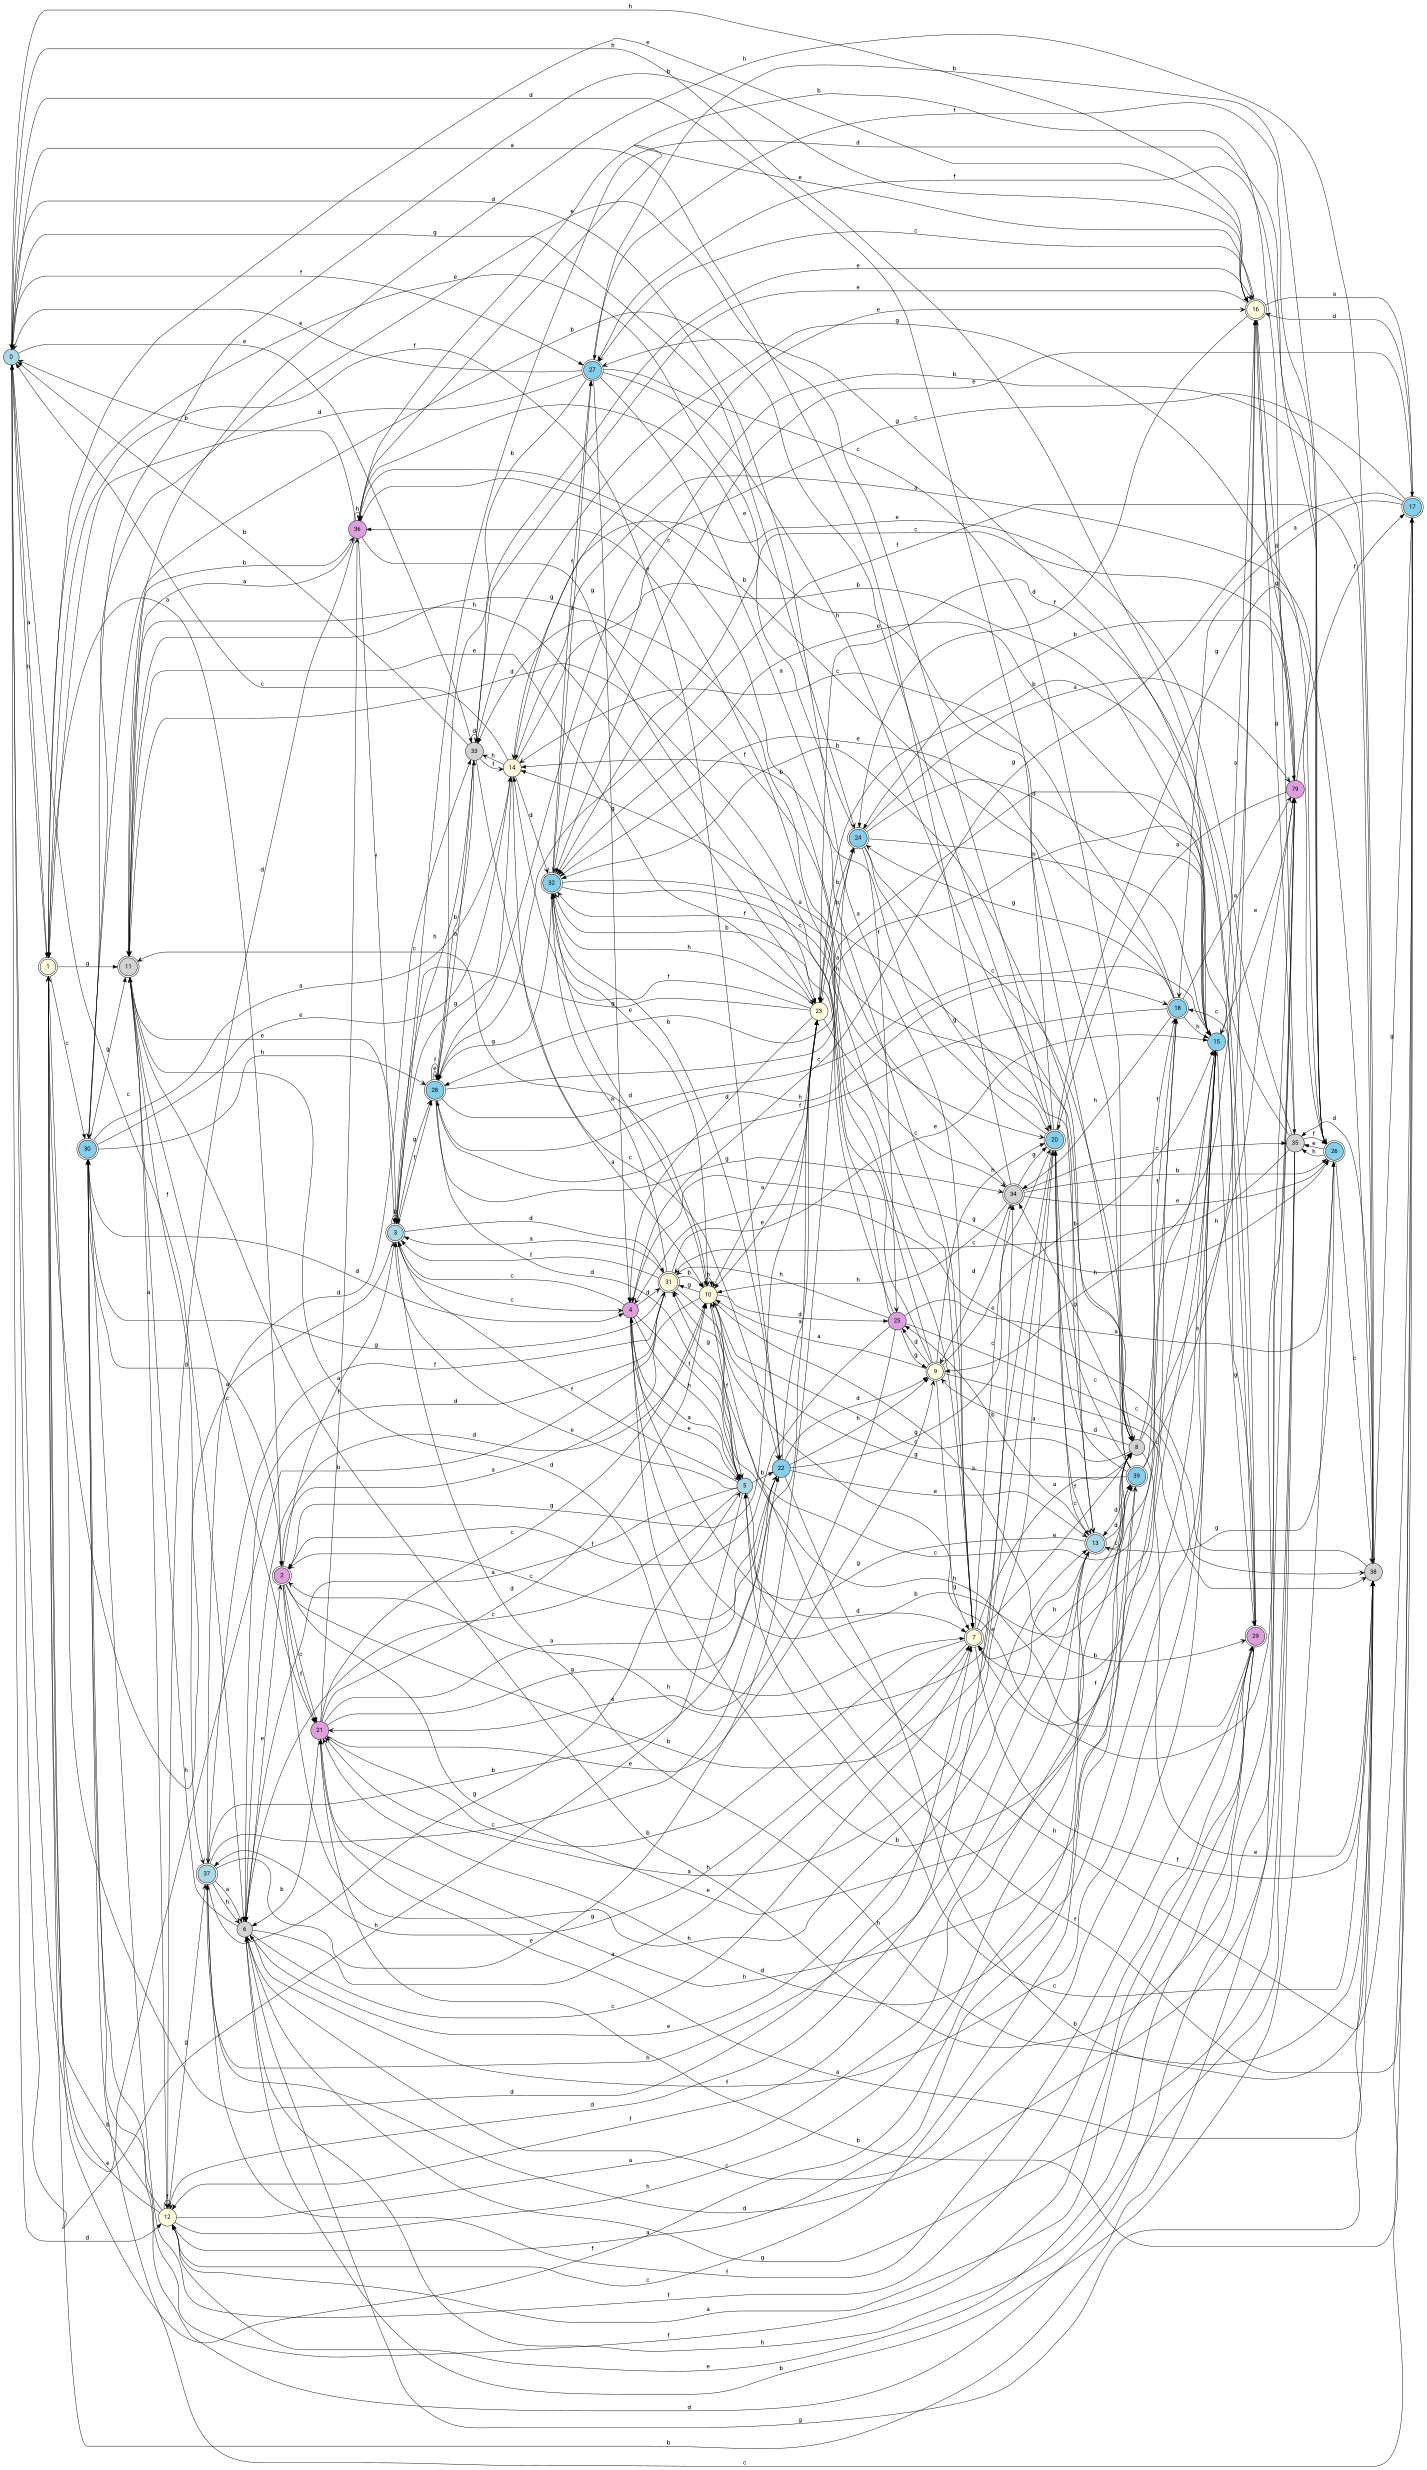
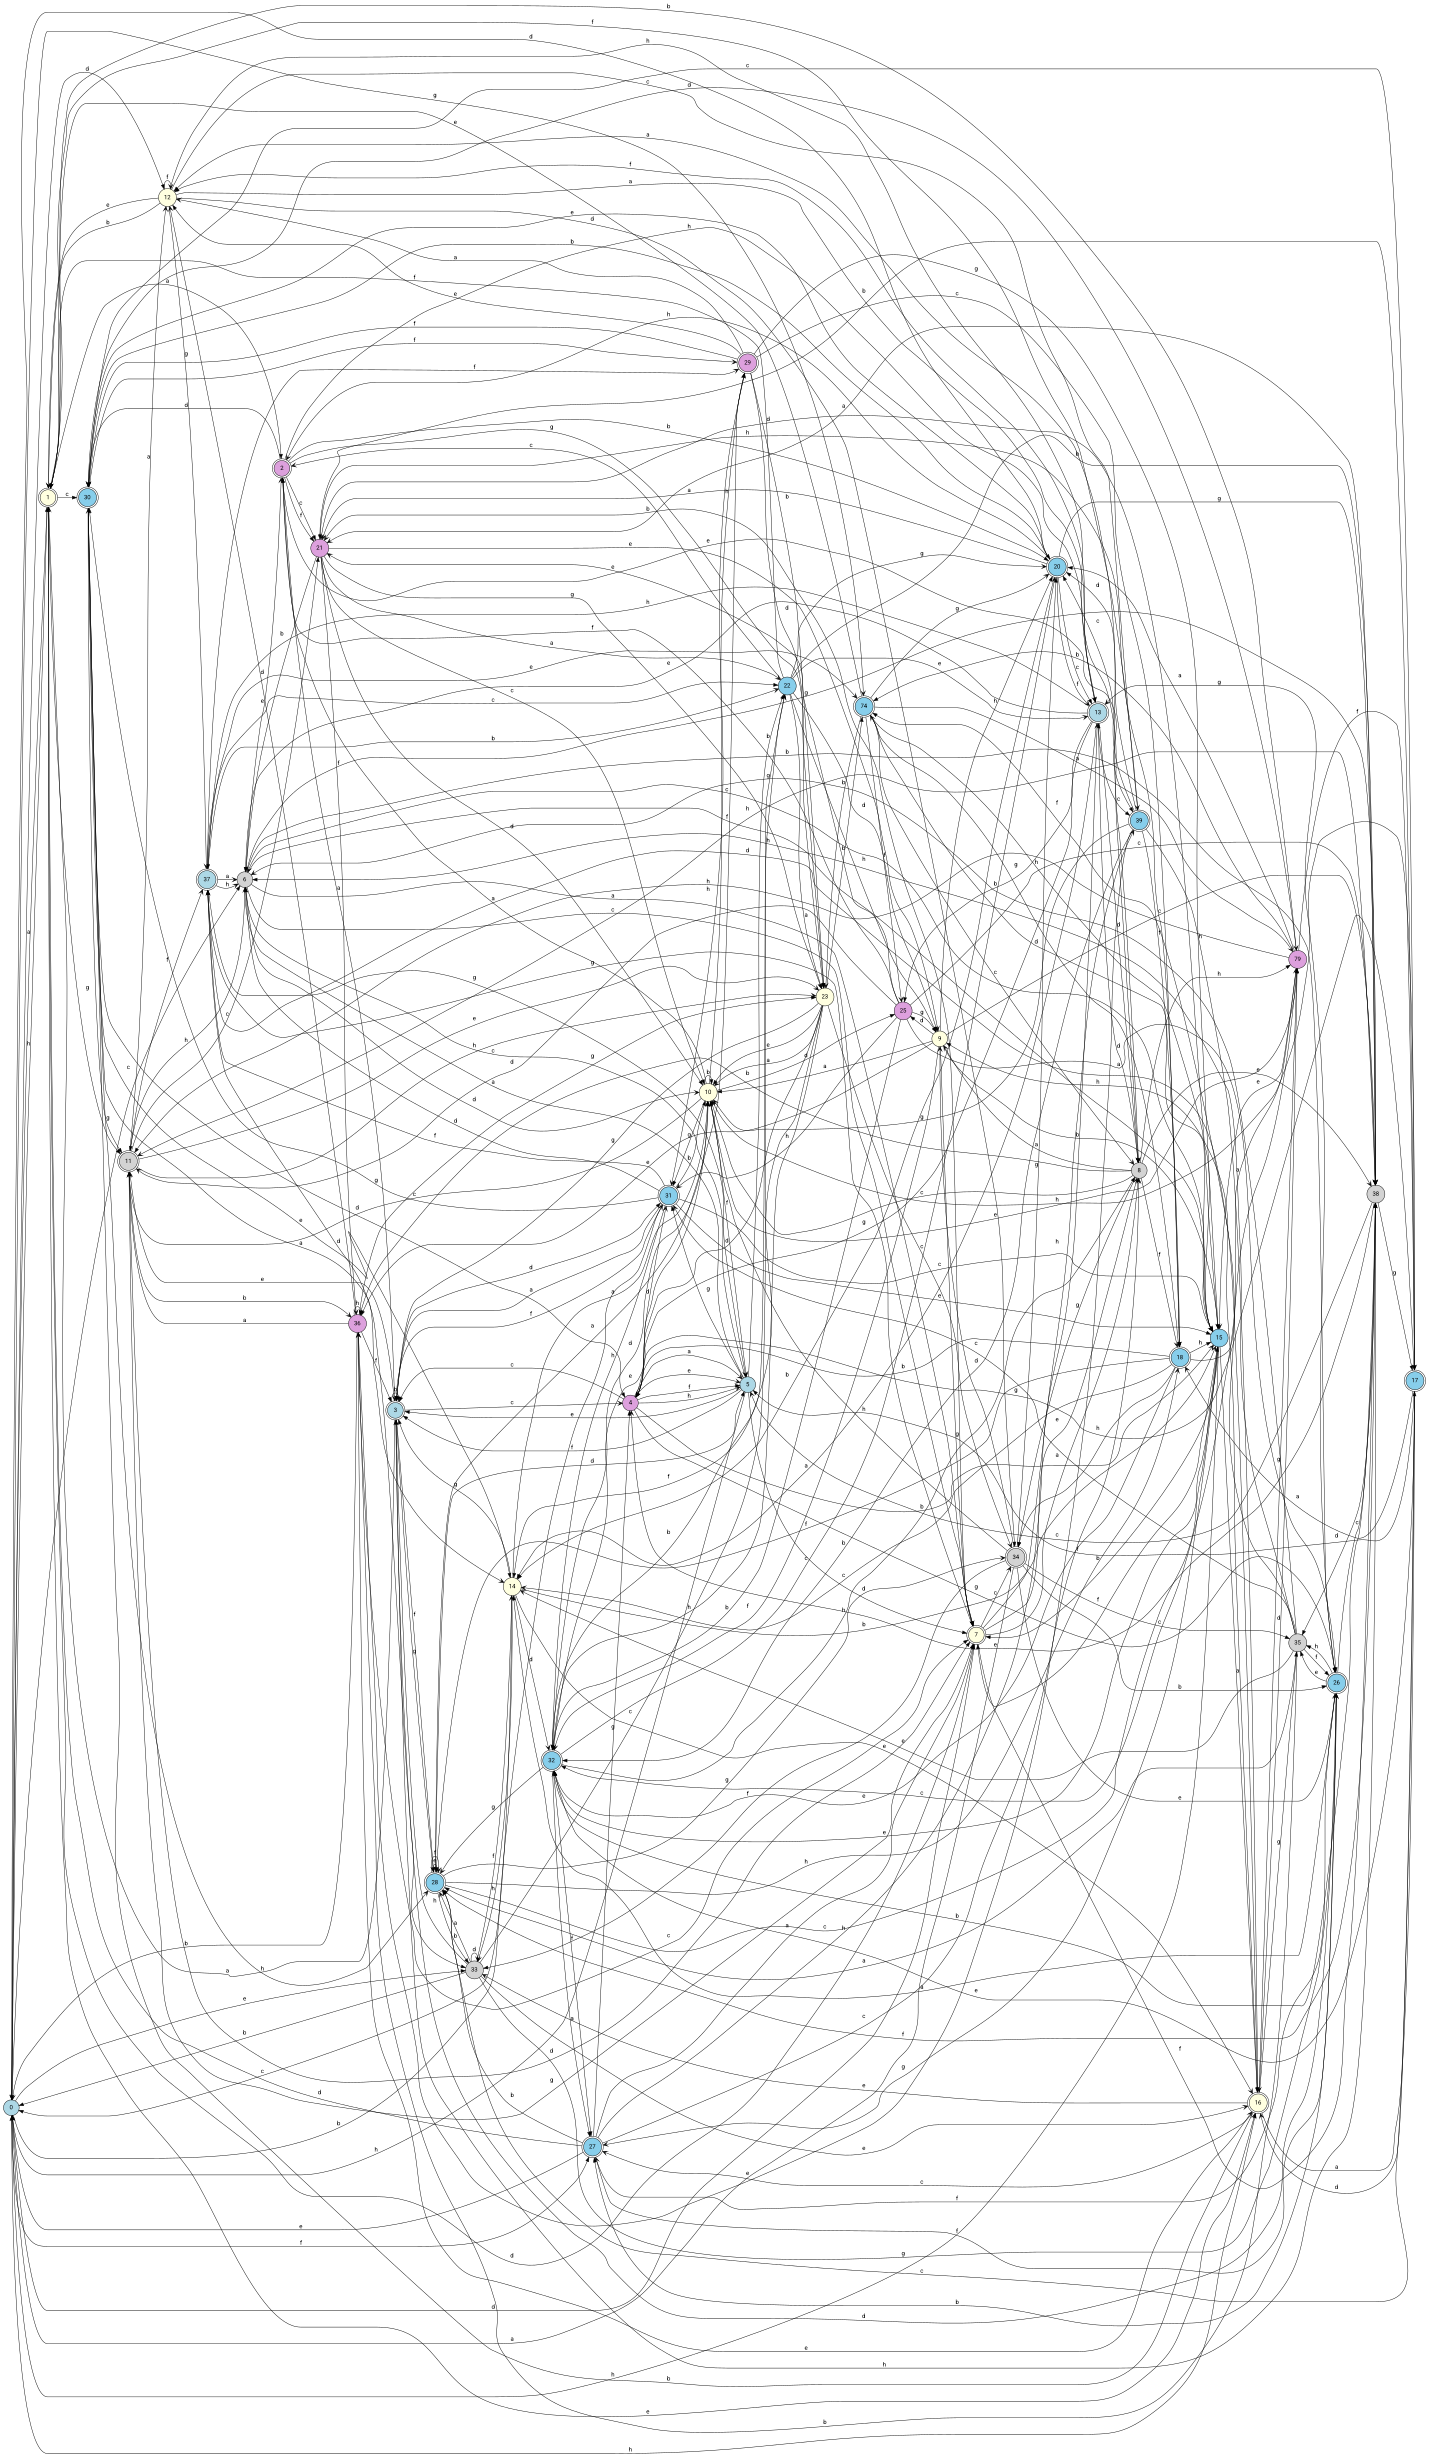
(858, 838) -> (864, 706)
(669, 1282) -> (669, 1196)
(1230, 1322) -> (1190, 631)
(936, 1372) -> (940, 1039)
